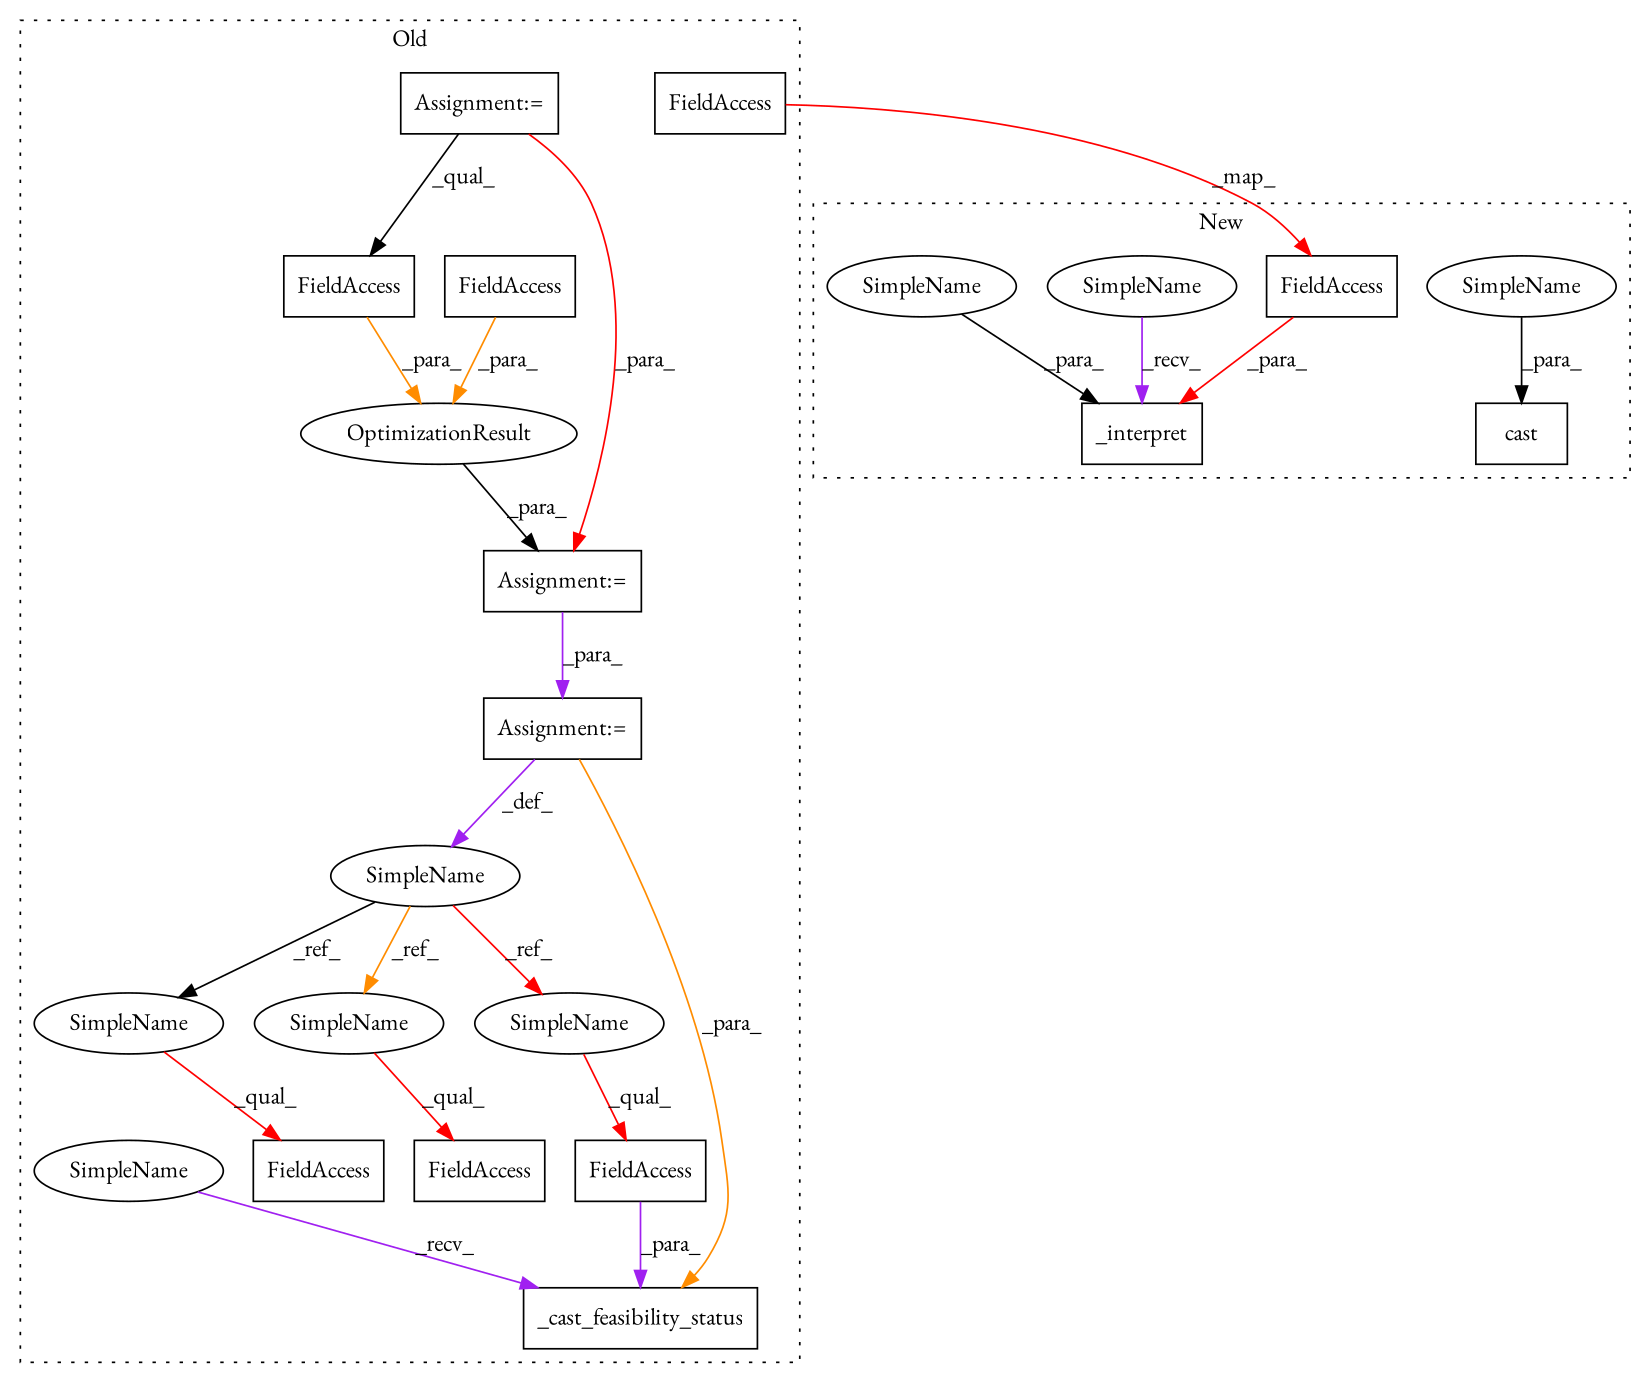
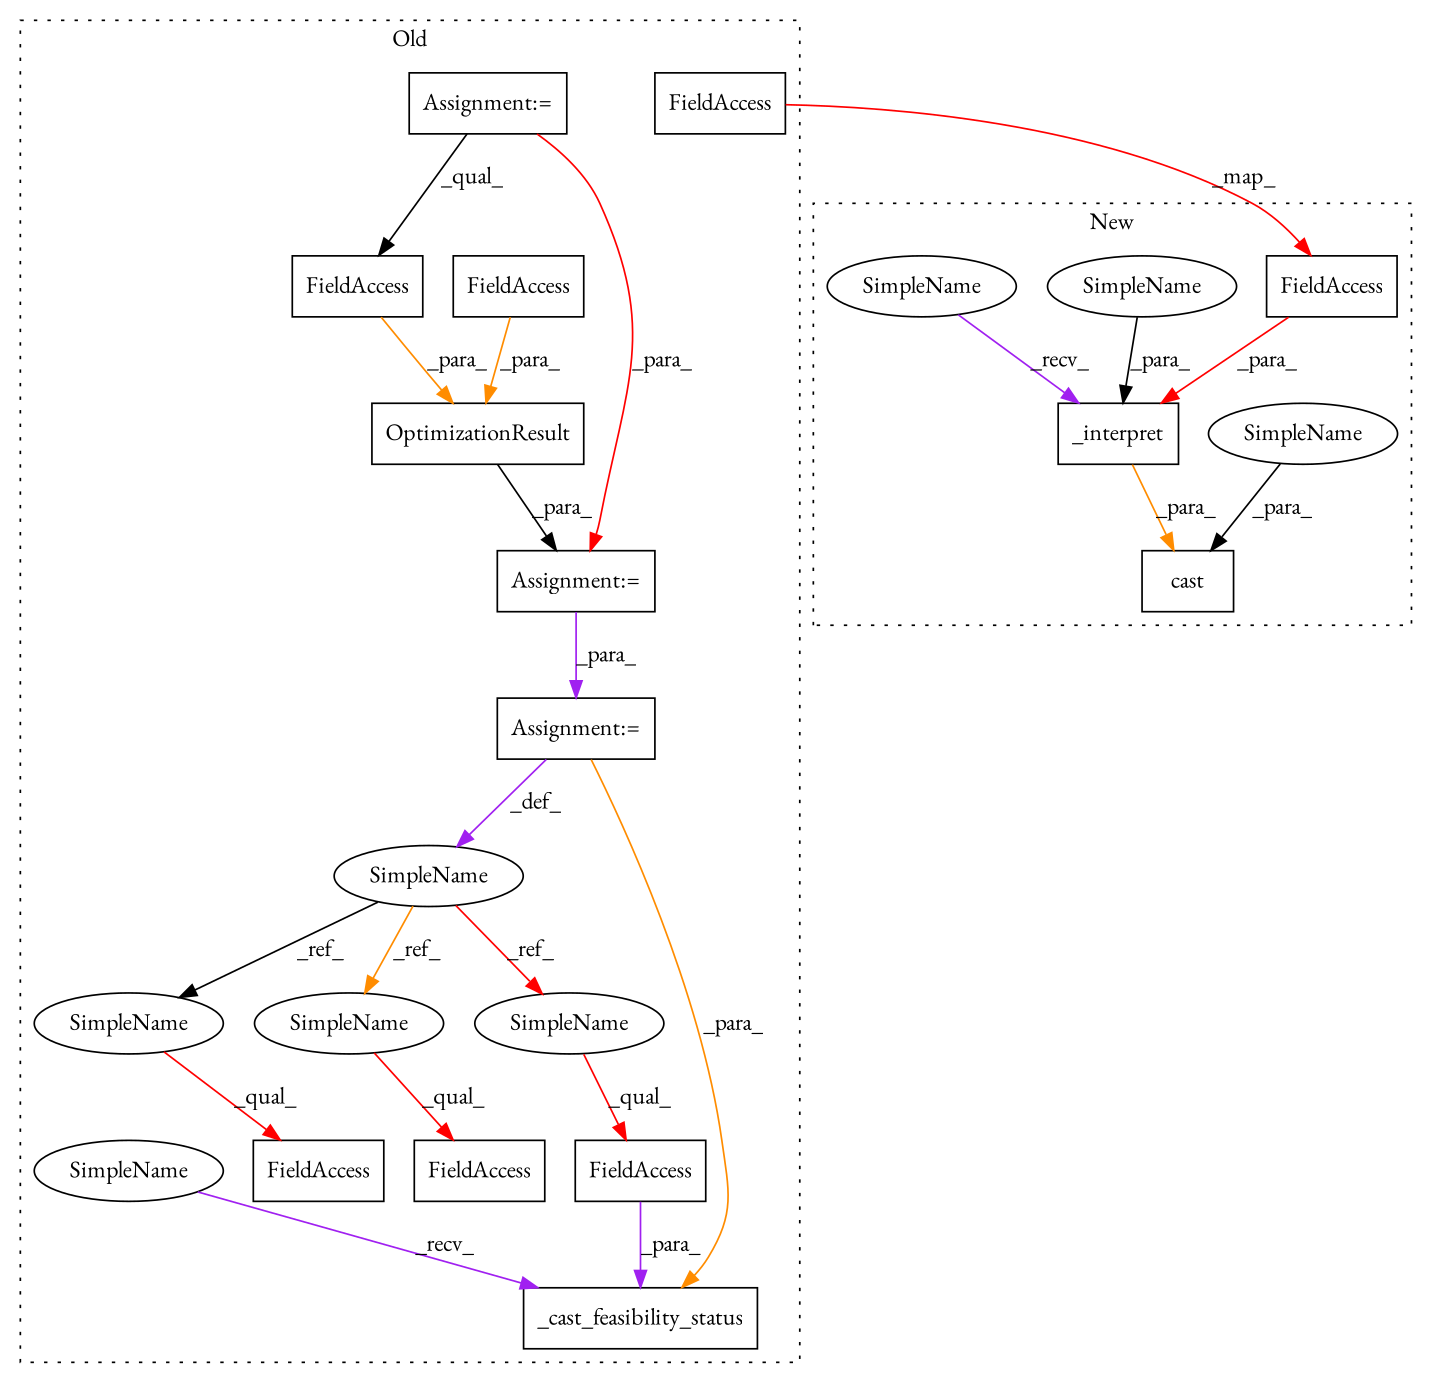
(439, 434) -> (478, 434)
none -> (1149, 500)
